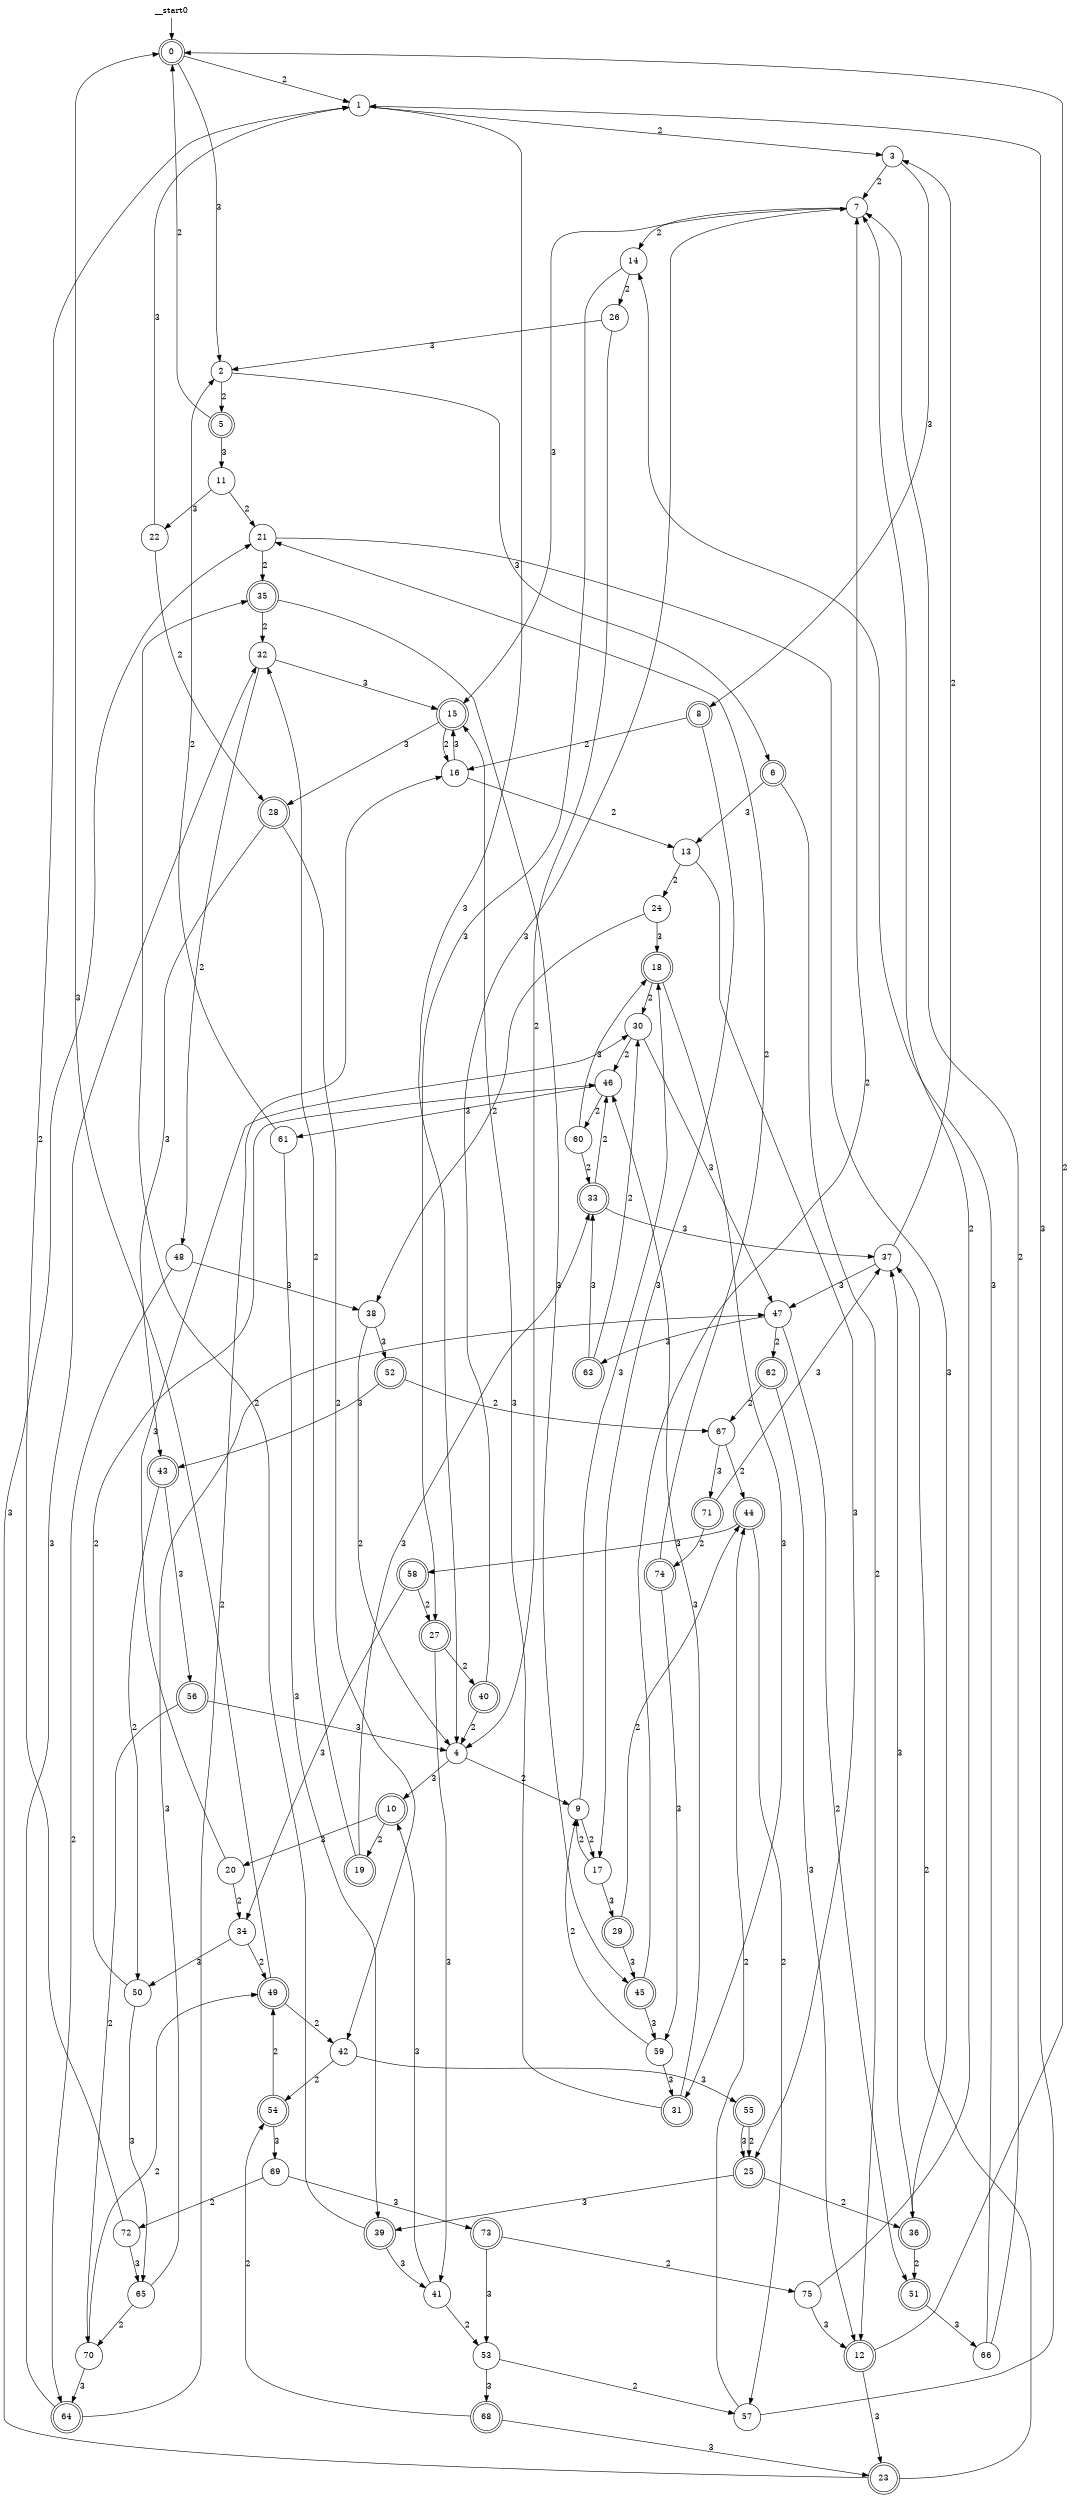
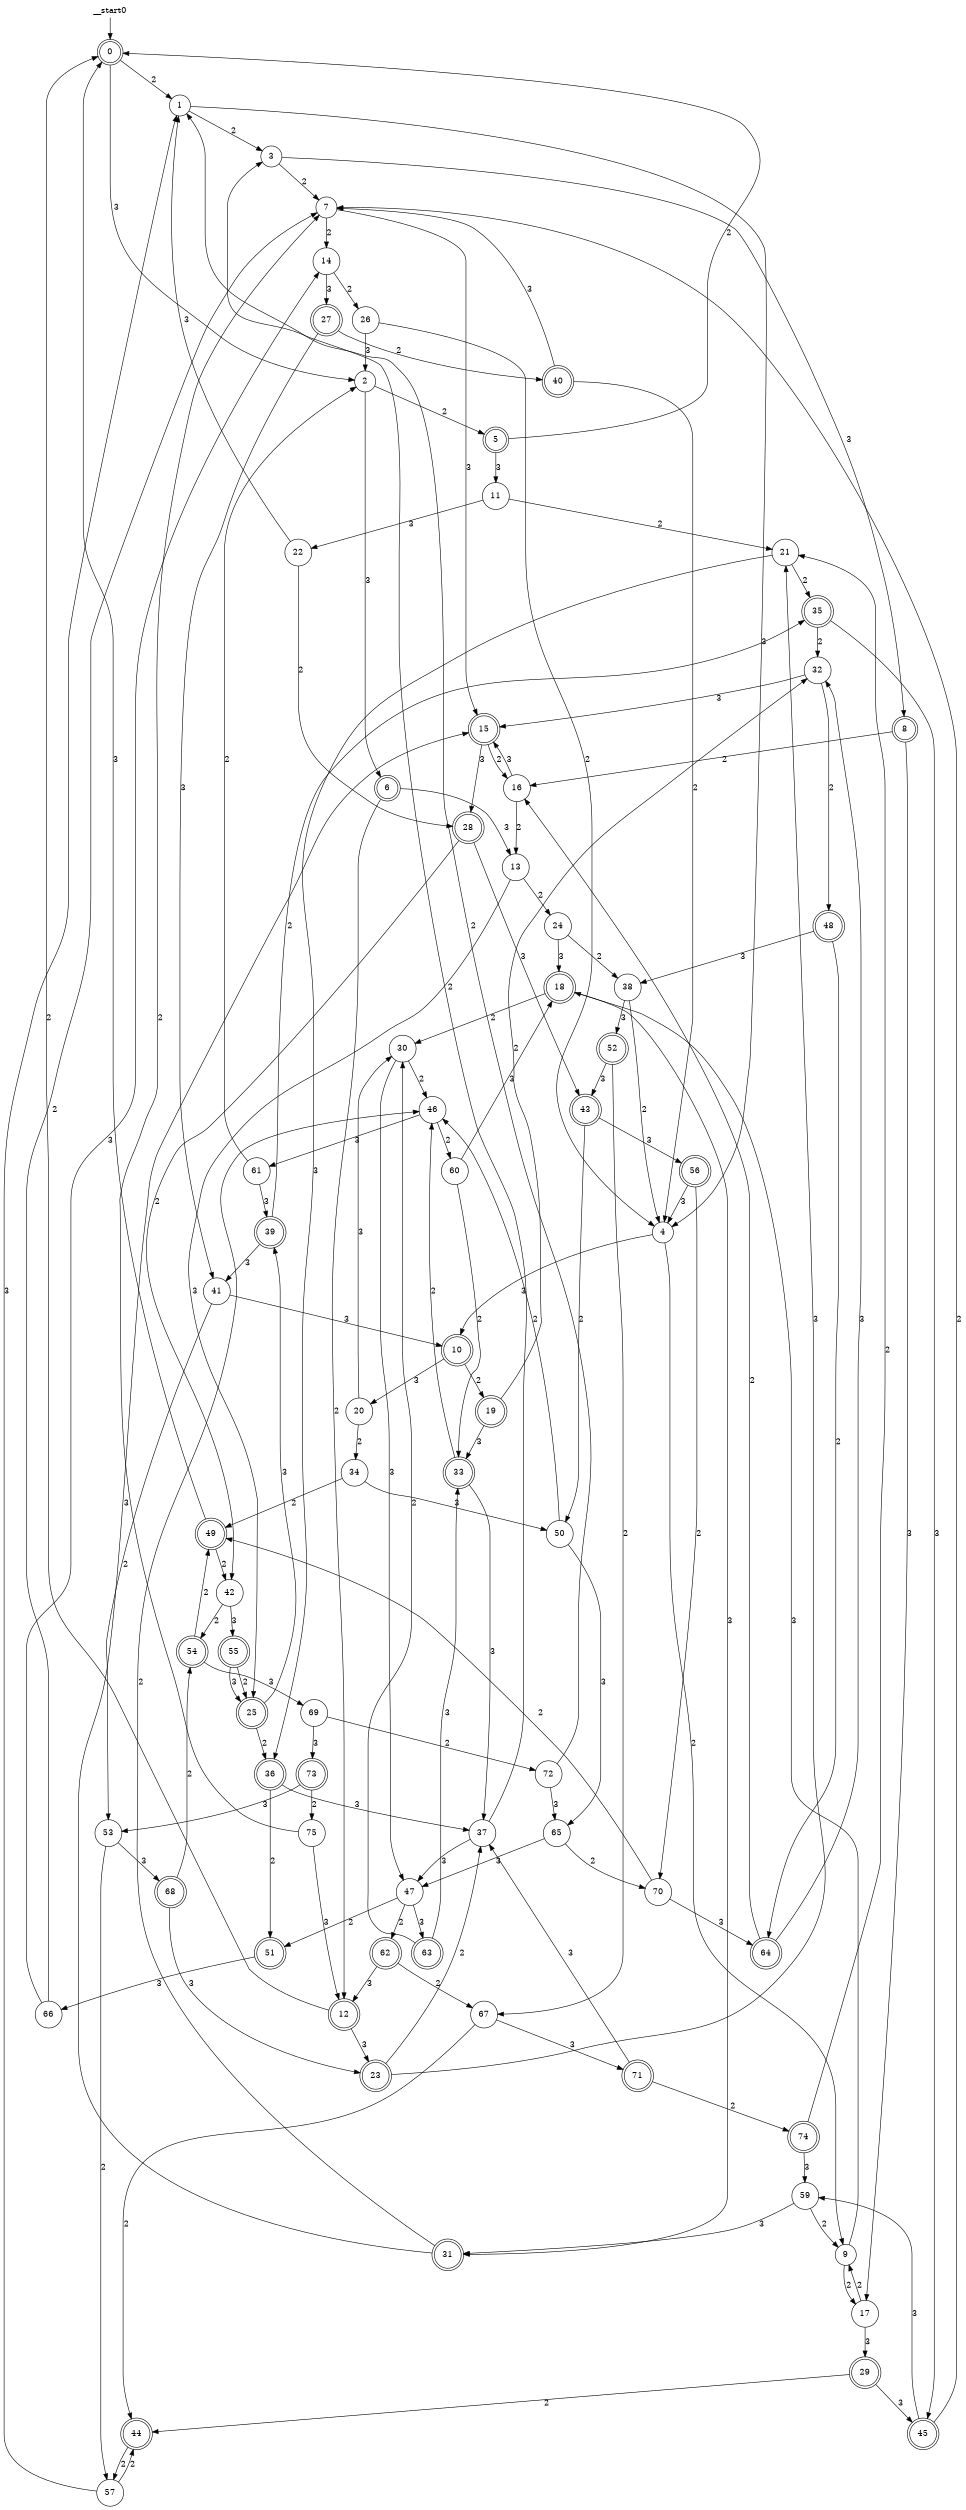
(179, 1258) -> (829, 926)
(413, 1575) -> none
(696, 1605) -> (141, 1682)
